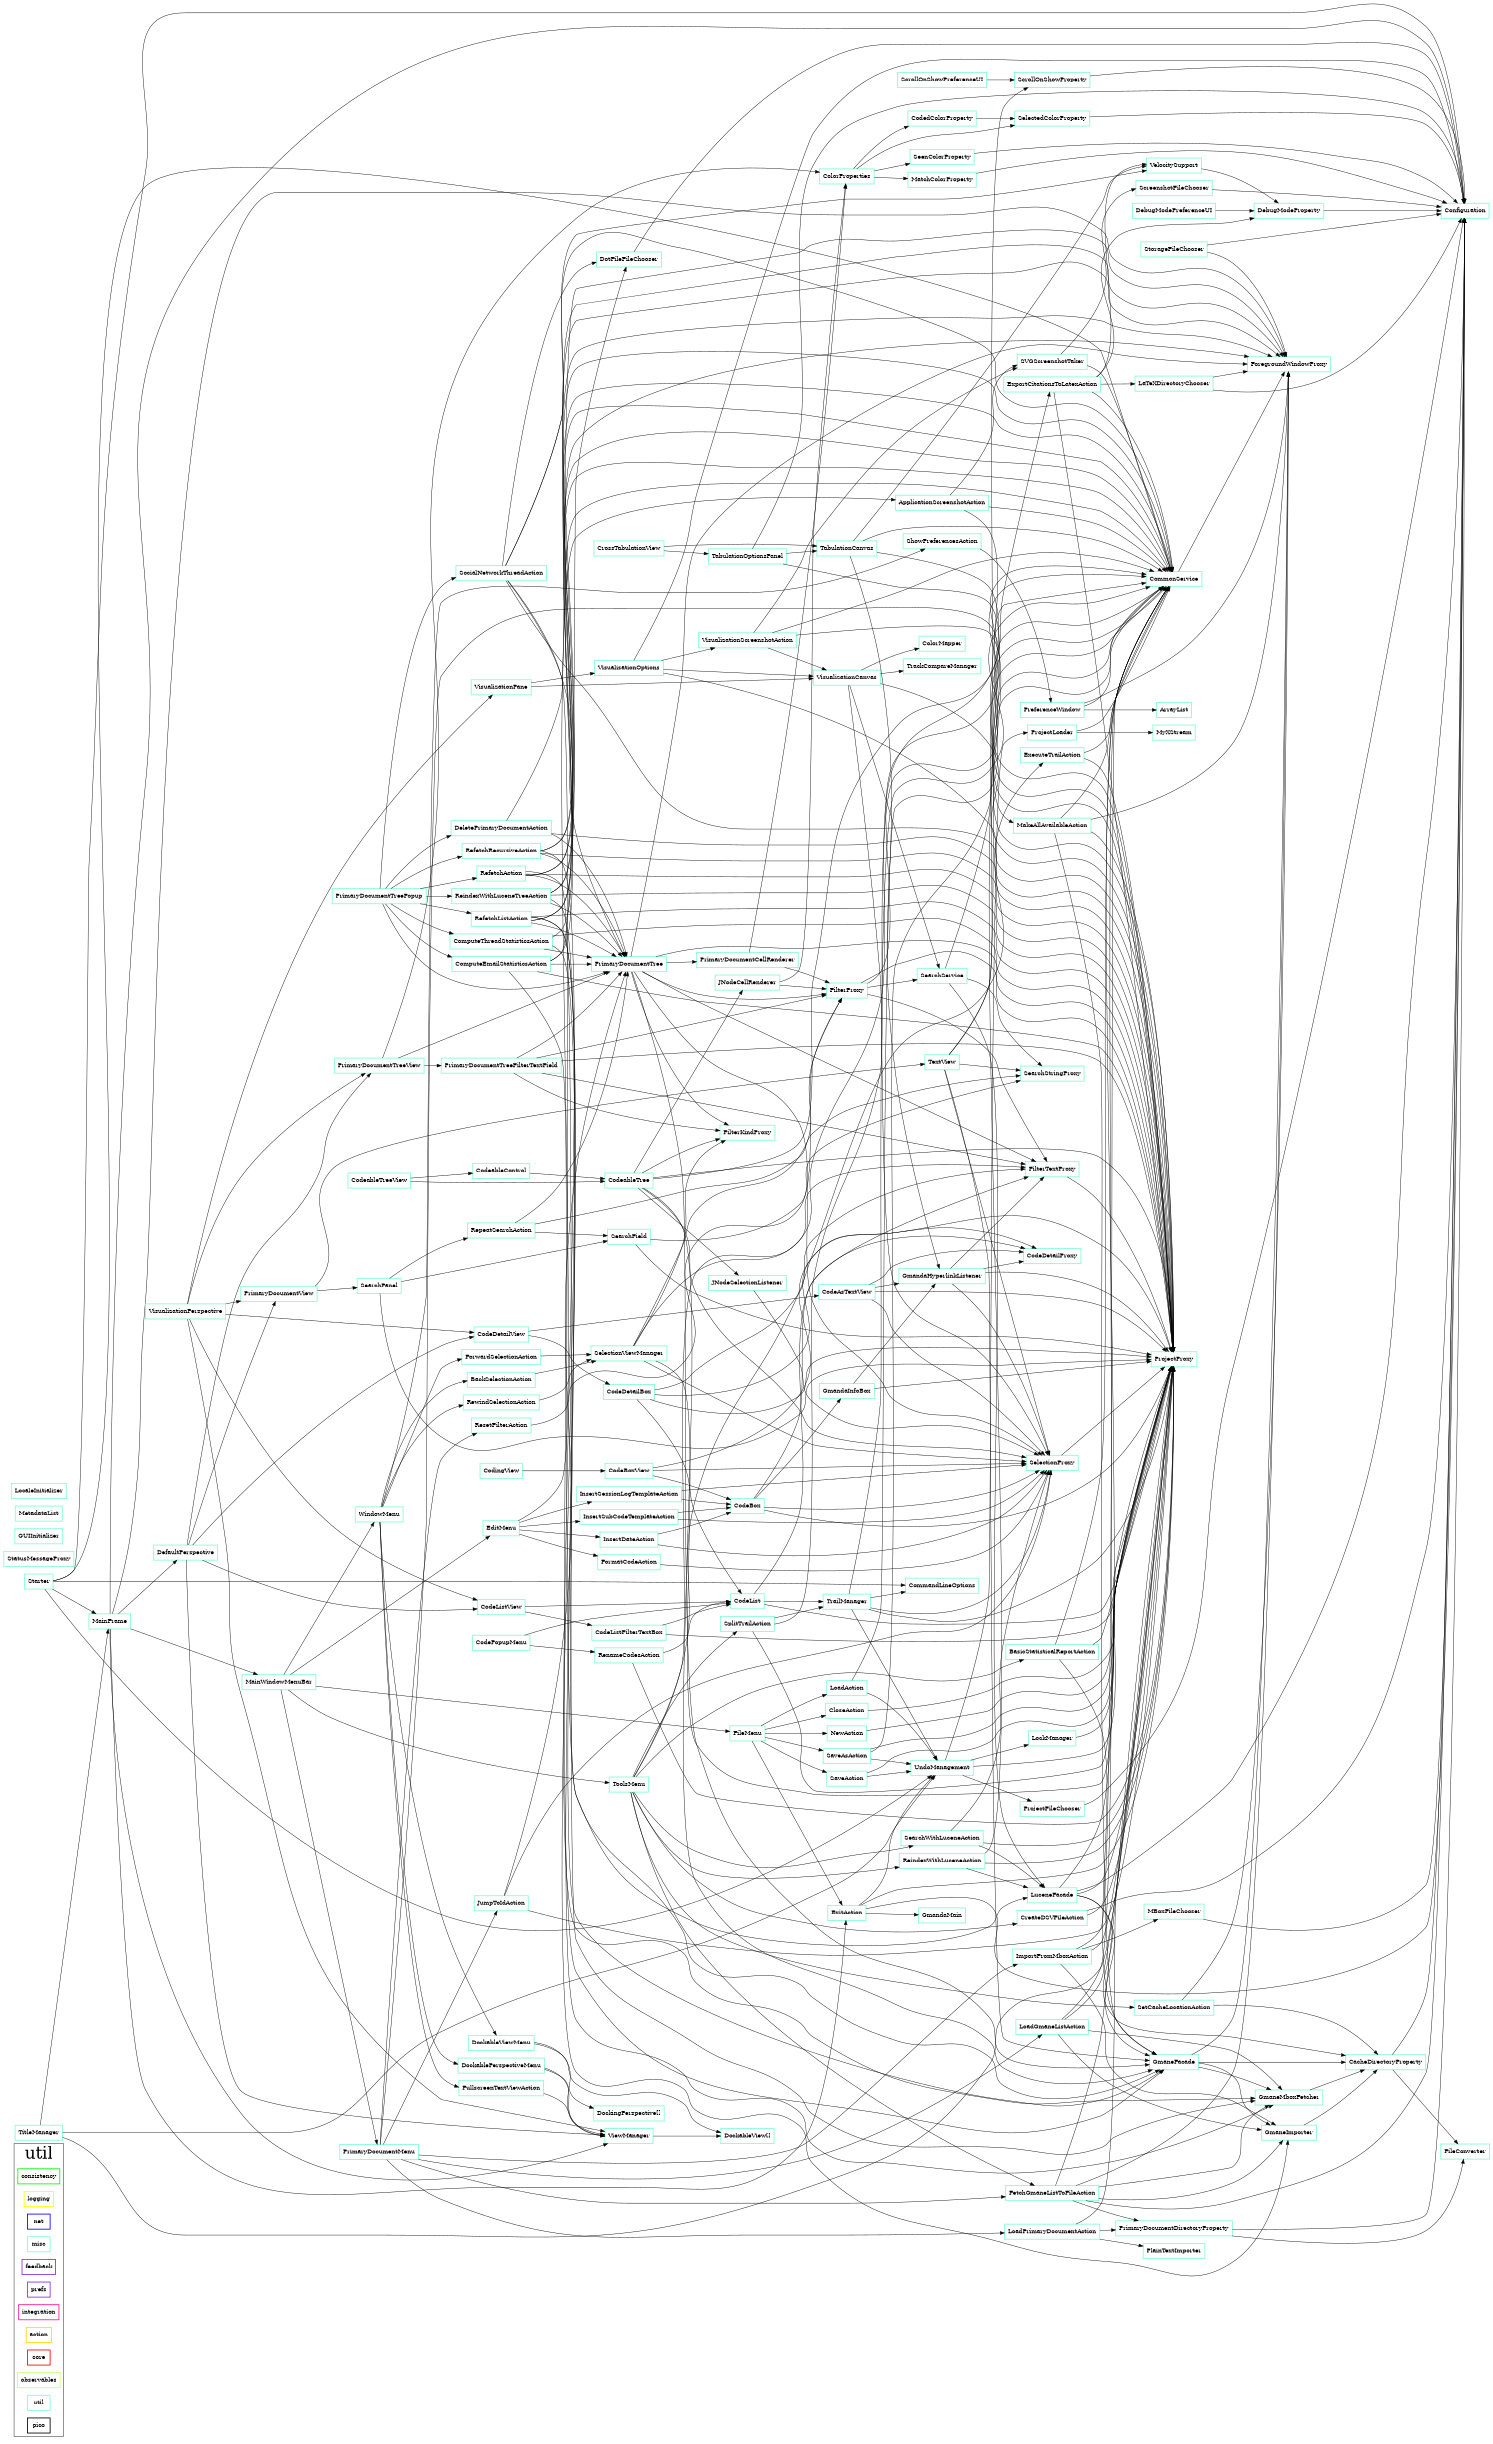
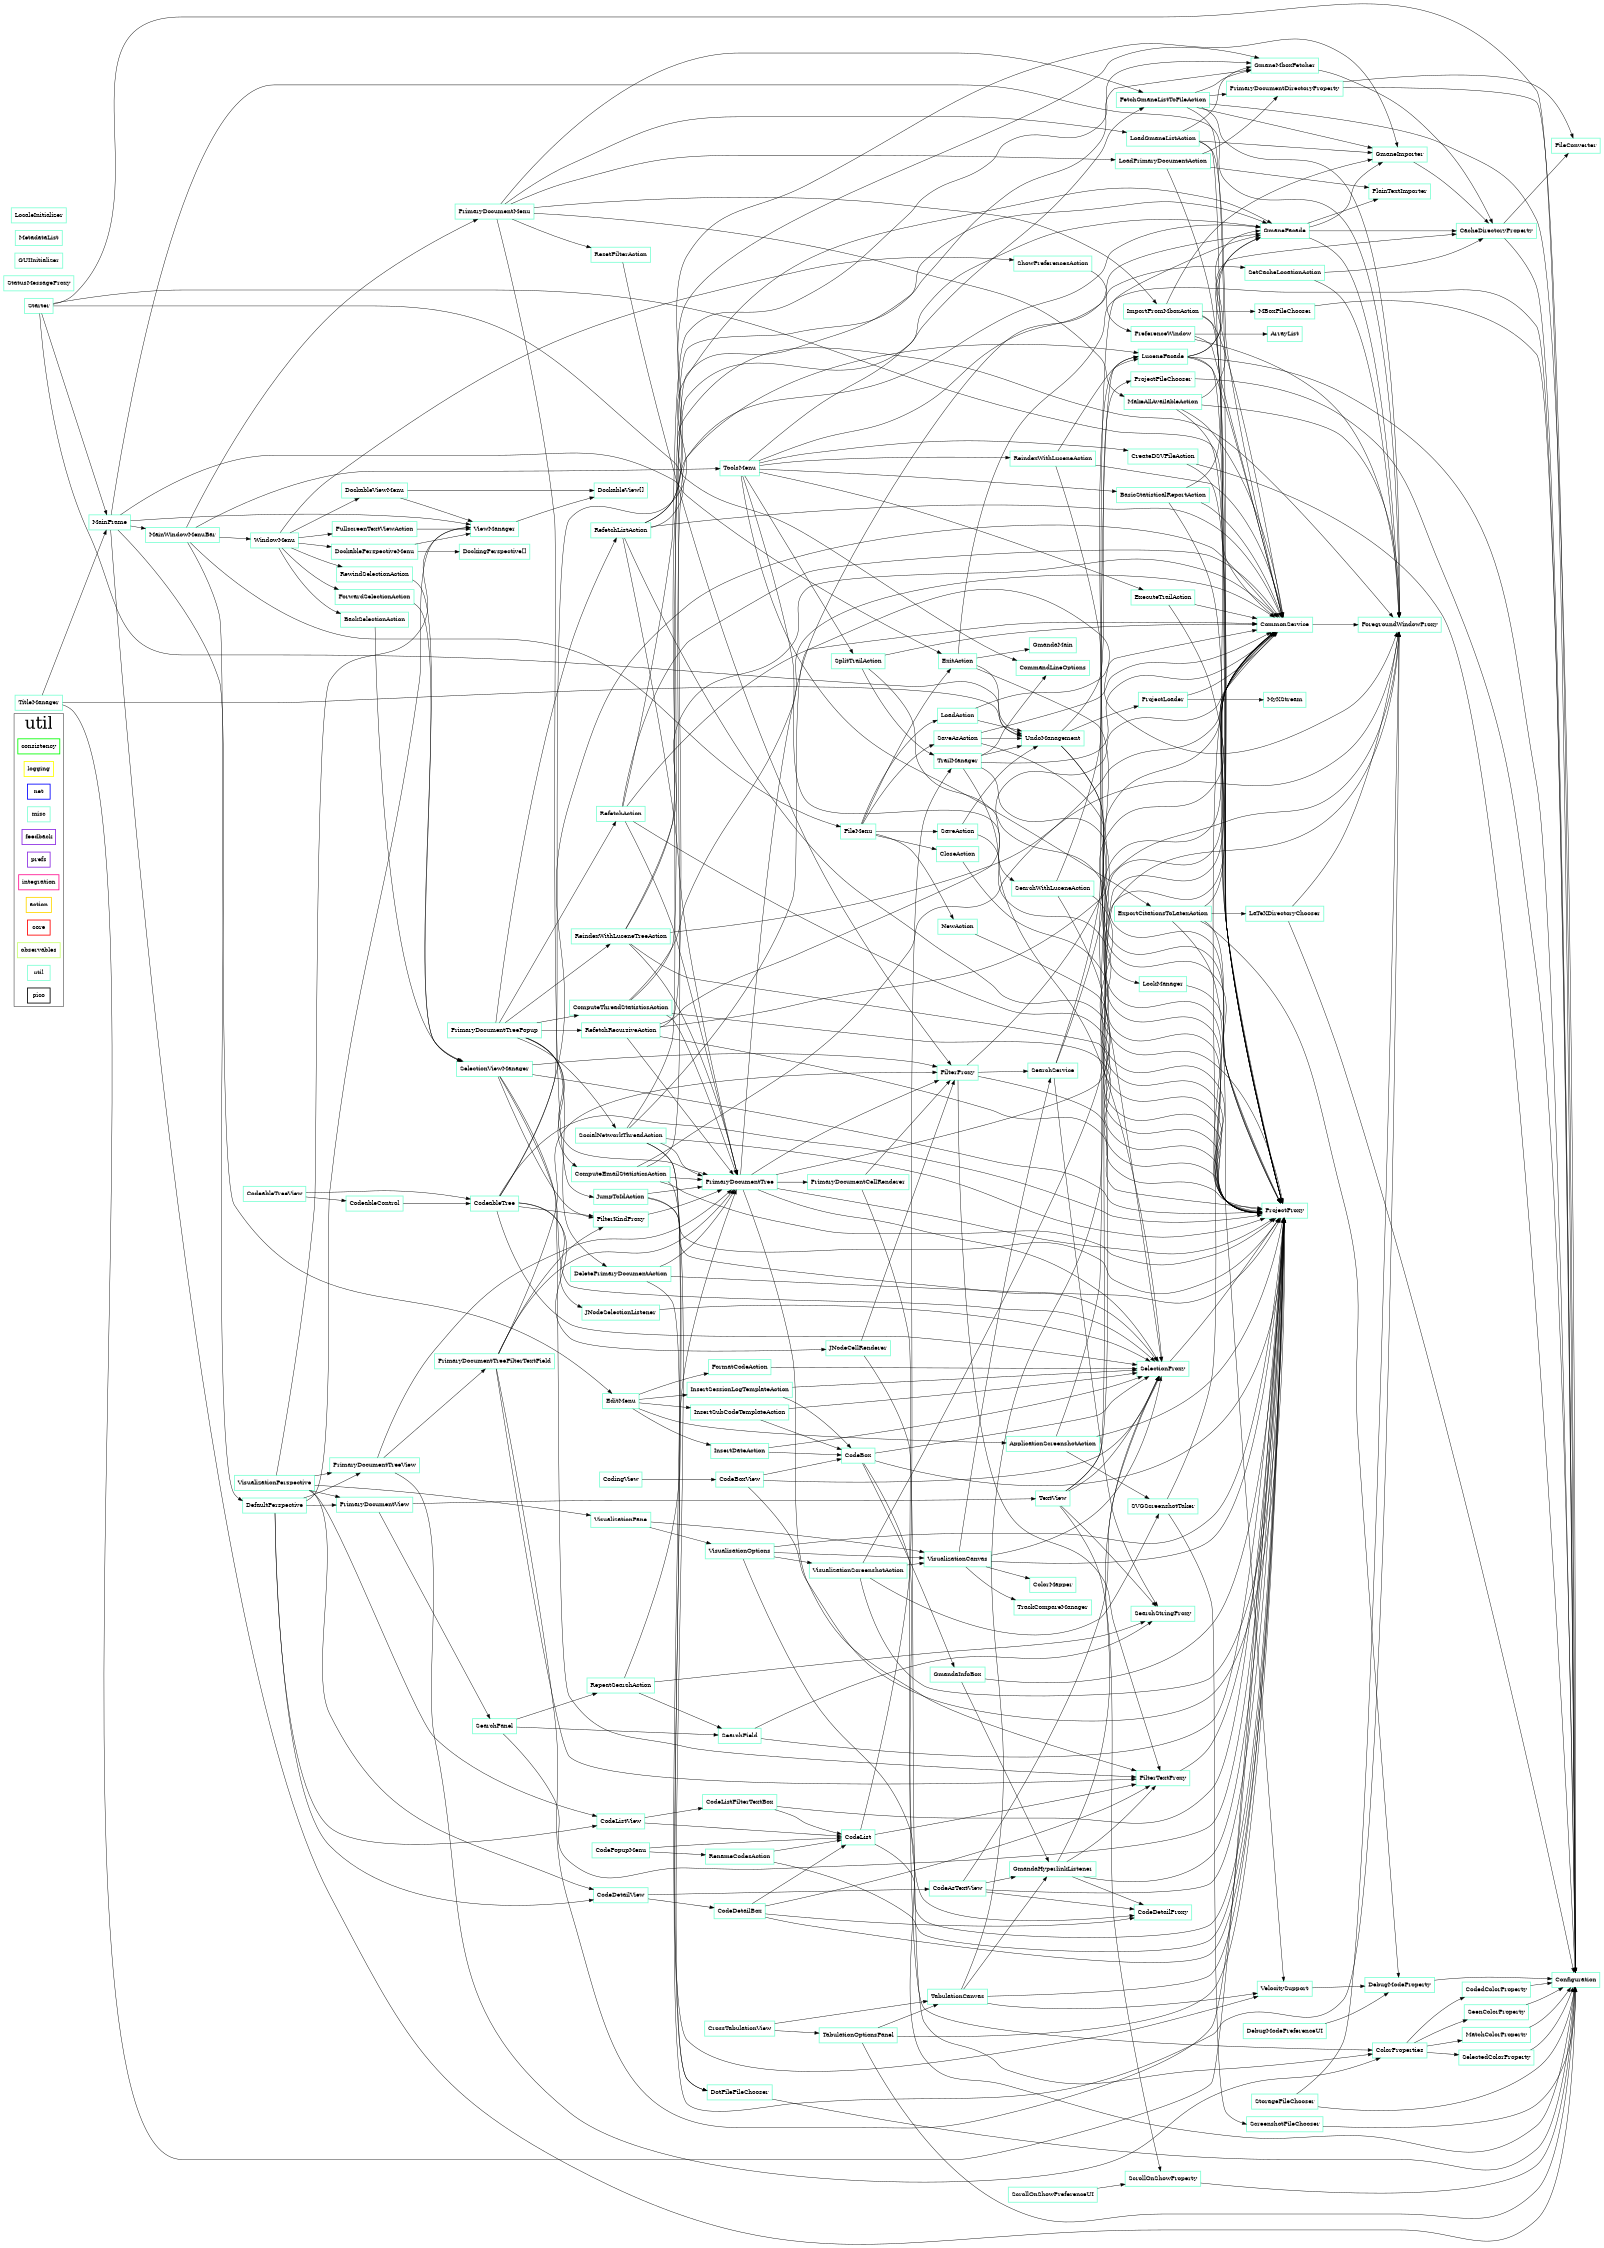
(993, 119) -> (1539, 1984)
(665, 1057) -> (684, 1204)
(1238, 2078) -> (1332, 215)
